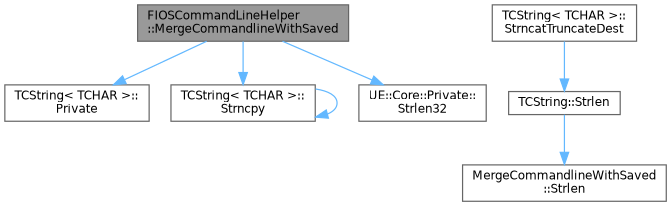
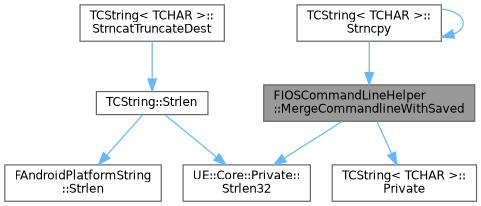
(243, 57) -> (369, 57)
none -> (191, 136)
(564, 183) -> (83, 183)
